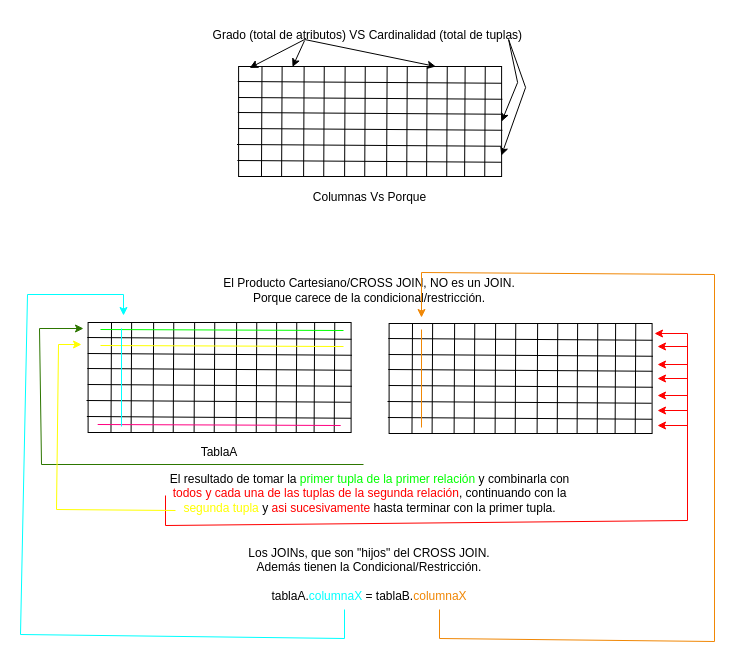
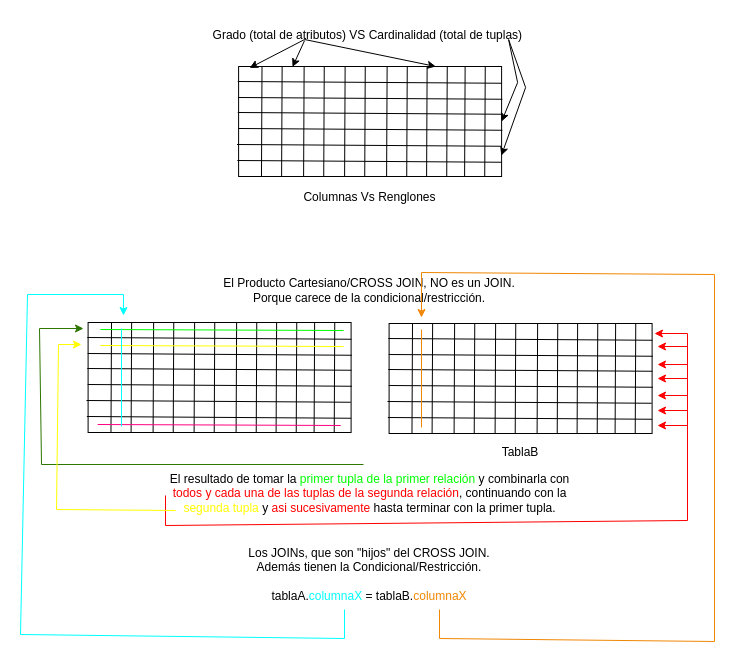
(370, 198) -> (370, 198)
(220, 453) -> none
none -> (520, 453)
